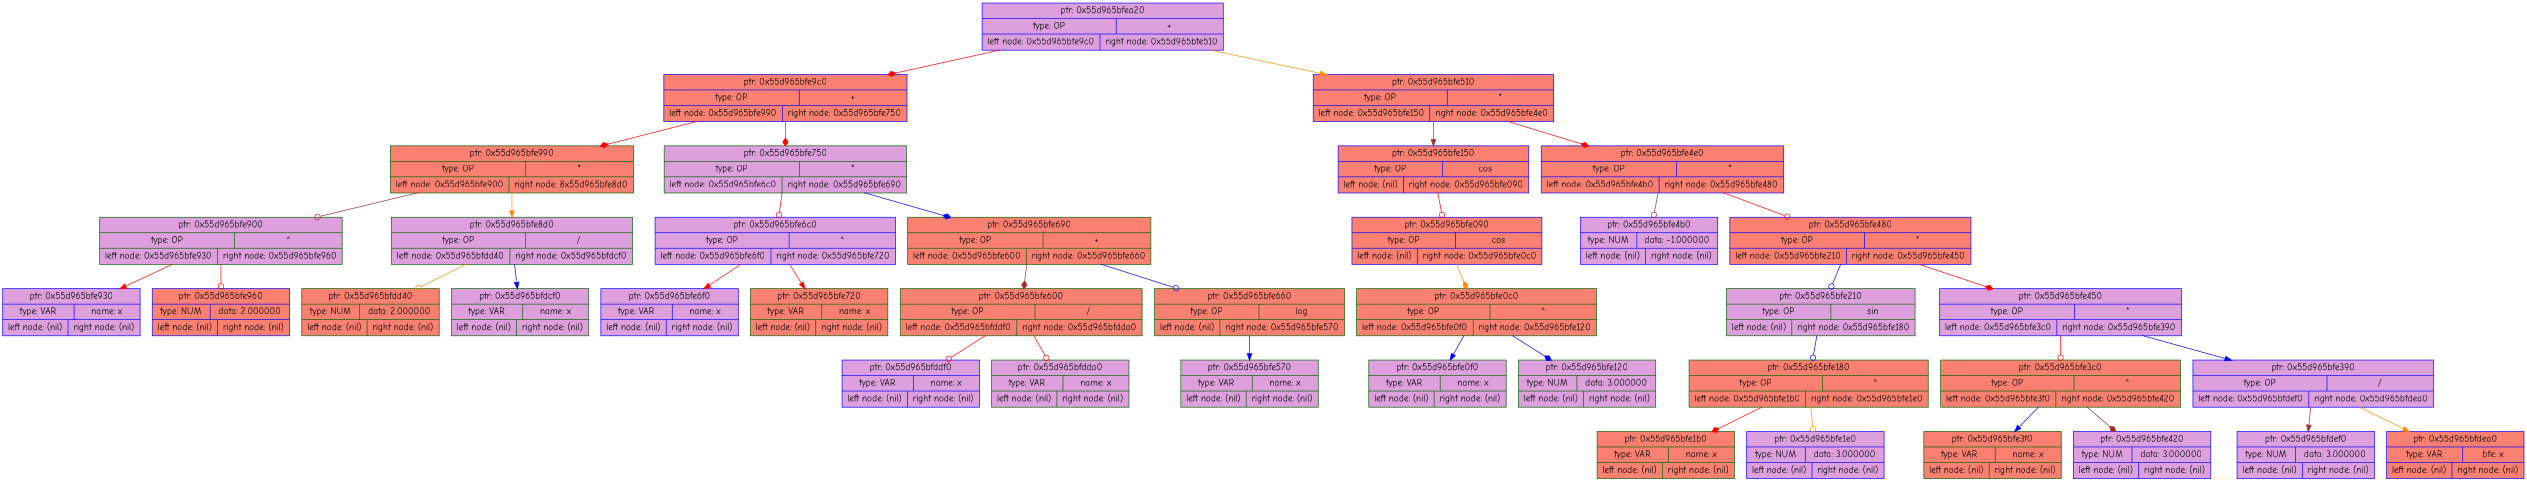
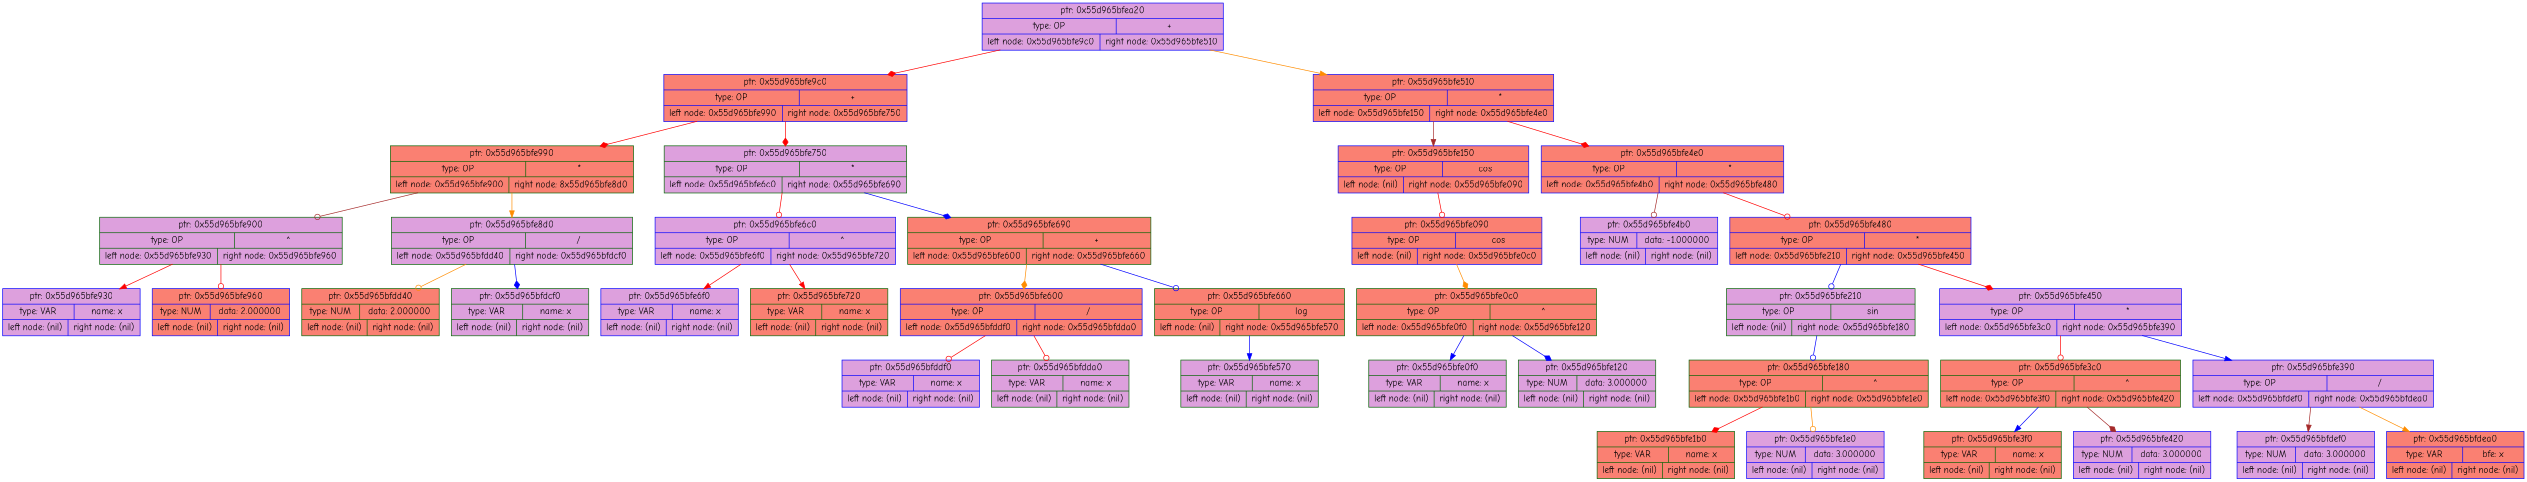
(516, 272) -> (516, 272)
(1026, 272) -> (1026, 272)
(1021, 312) -> (1021, 312)
